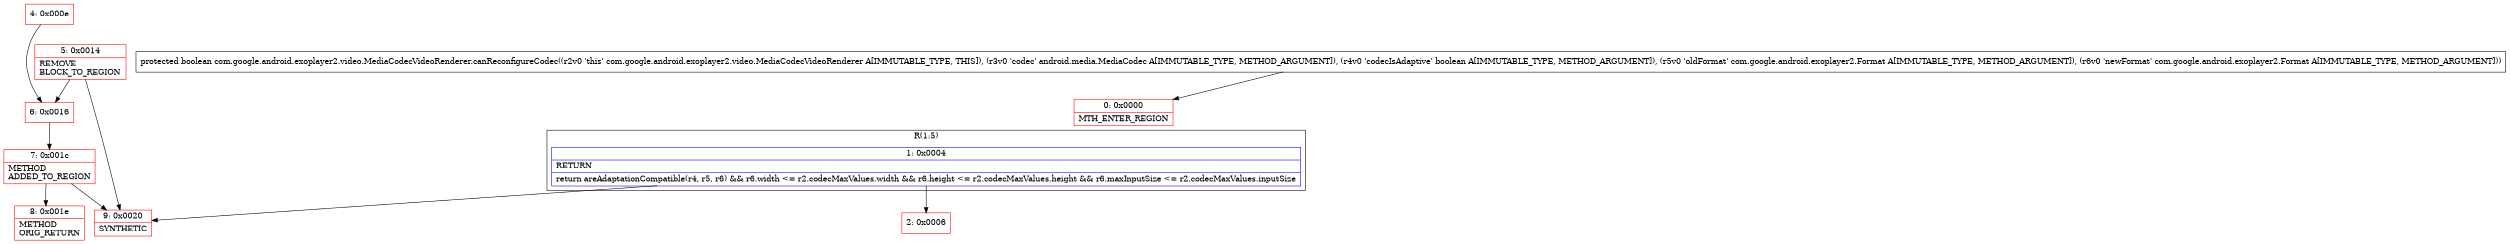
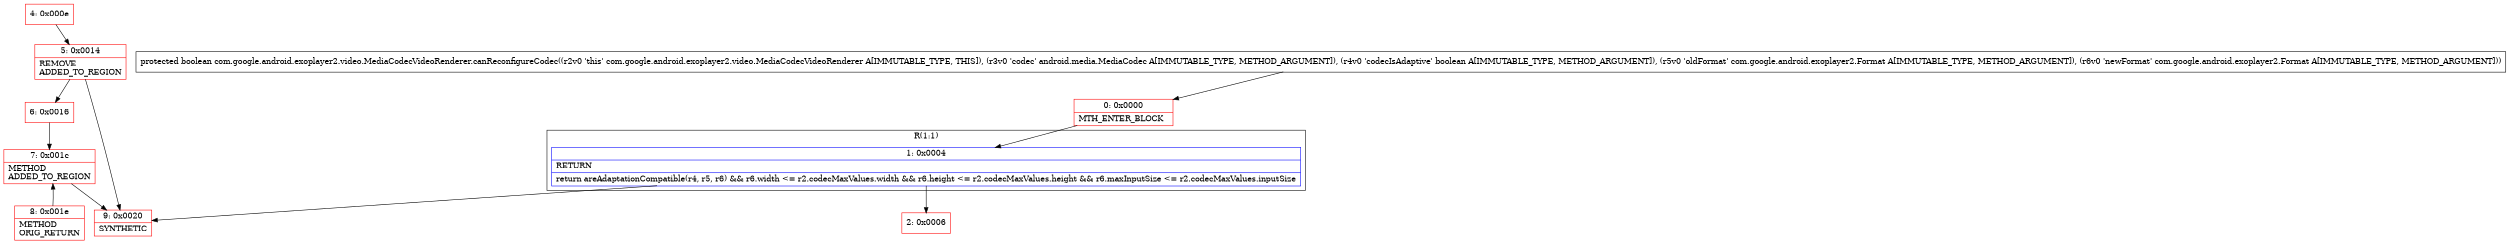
(26, 61) -> (61, 32)
(80, 72) -> (80, 72)
(1124, 119) -> (1121, 119)
none -> (1039, 136)
(926, 137) -> (926, 137)
(46, 192) -> (53, 198)
